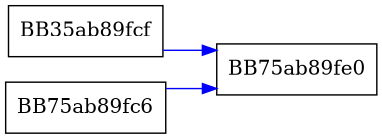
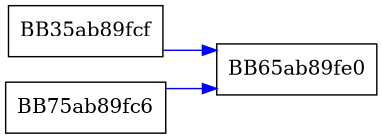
(297, 69) -> (297, 69)
